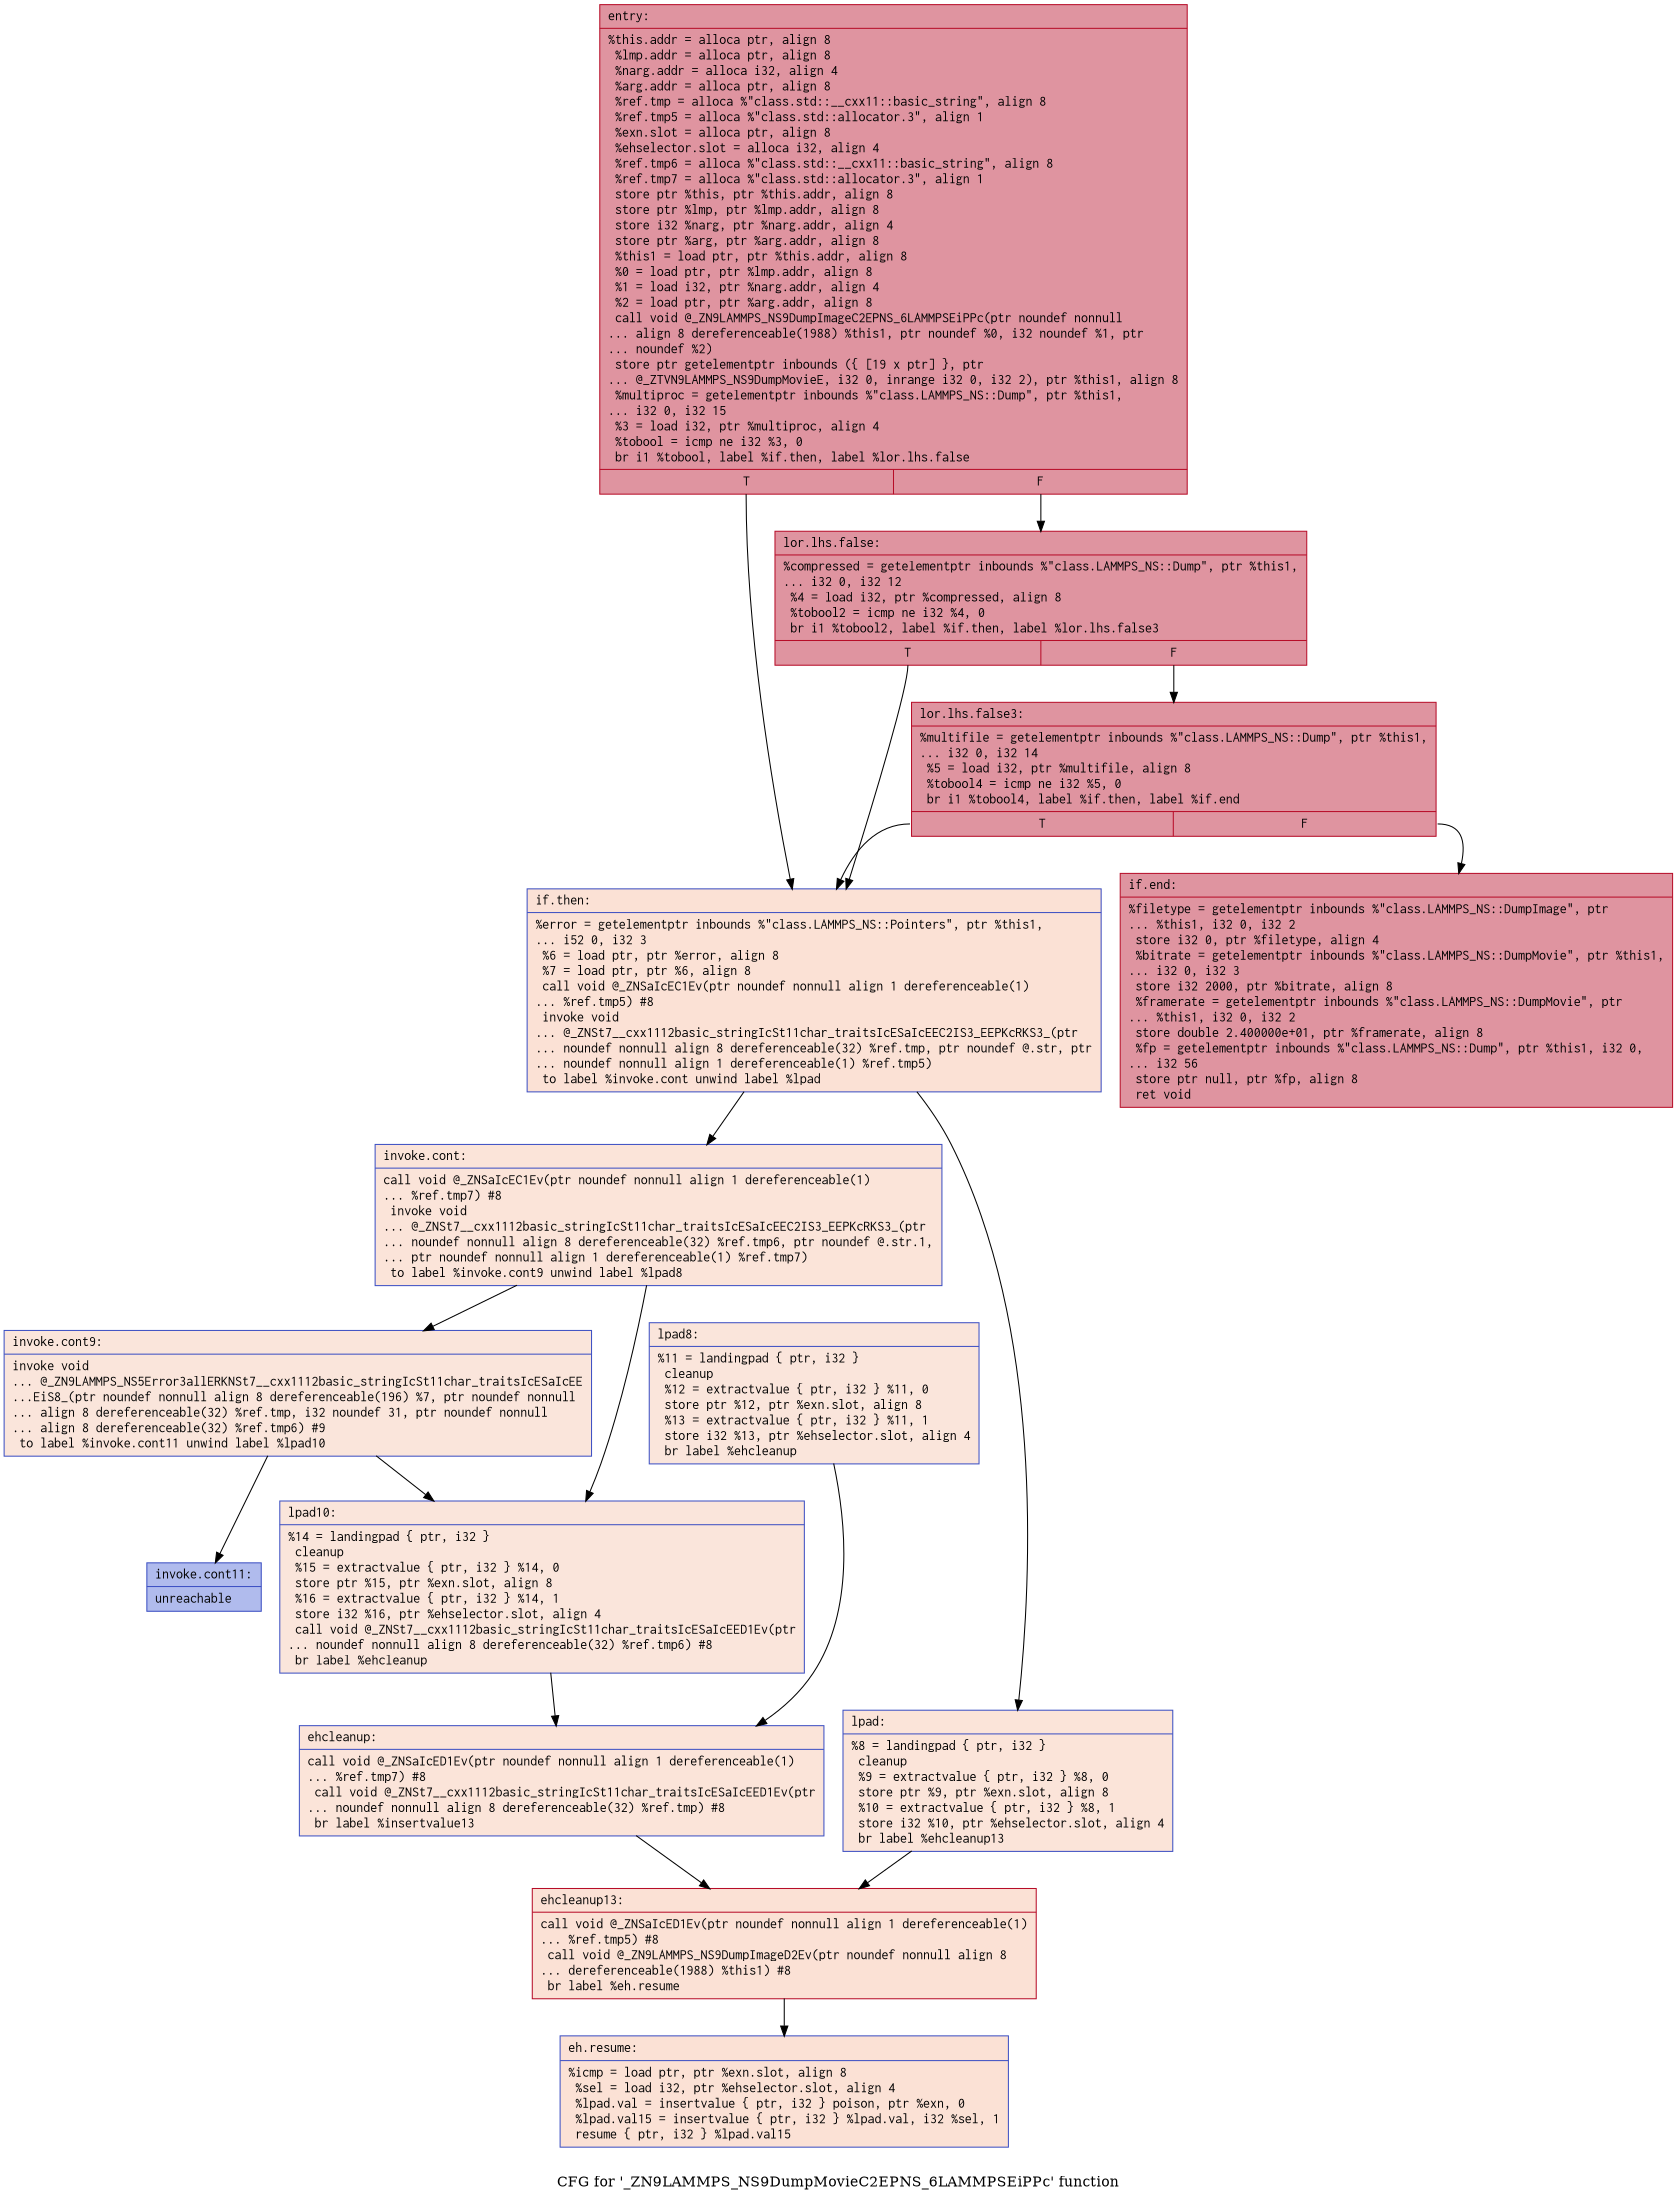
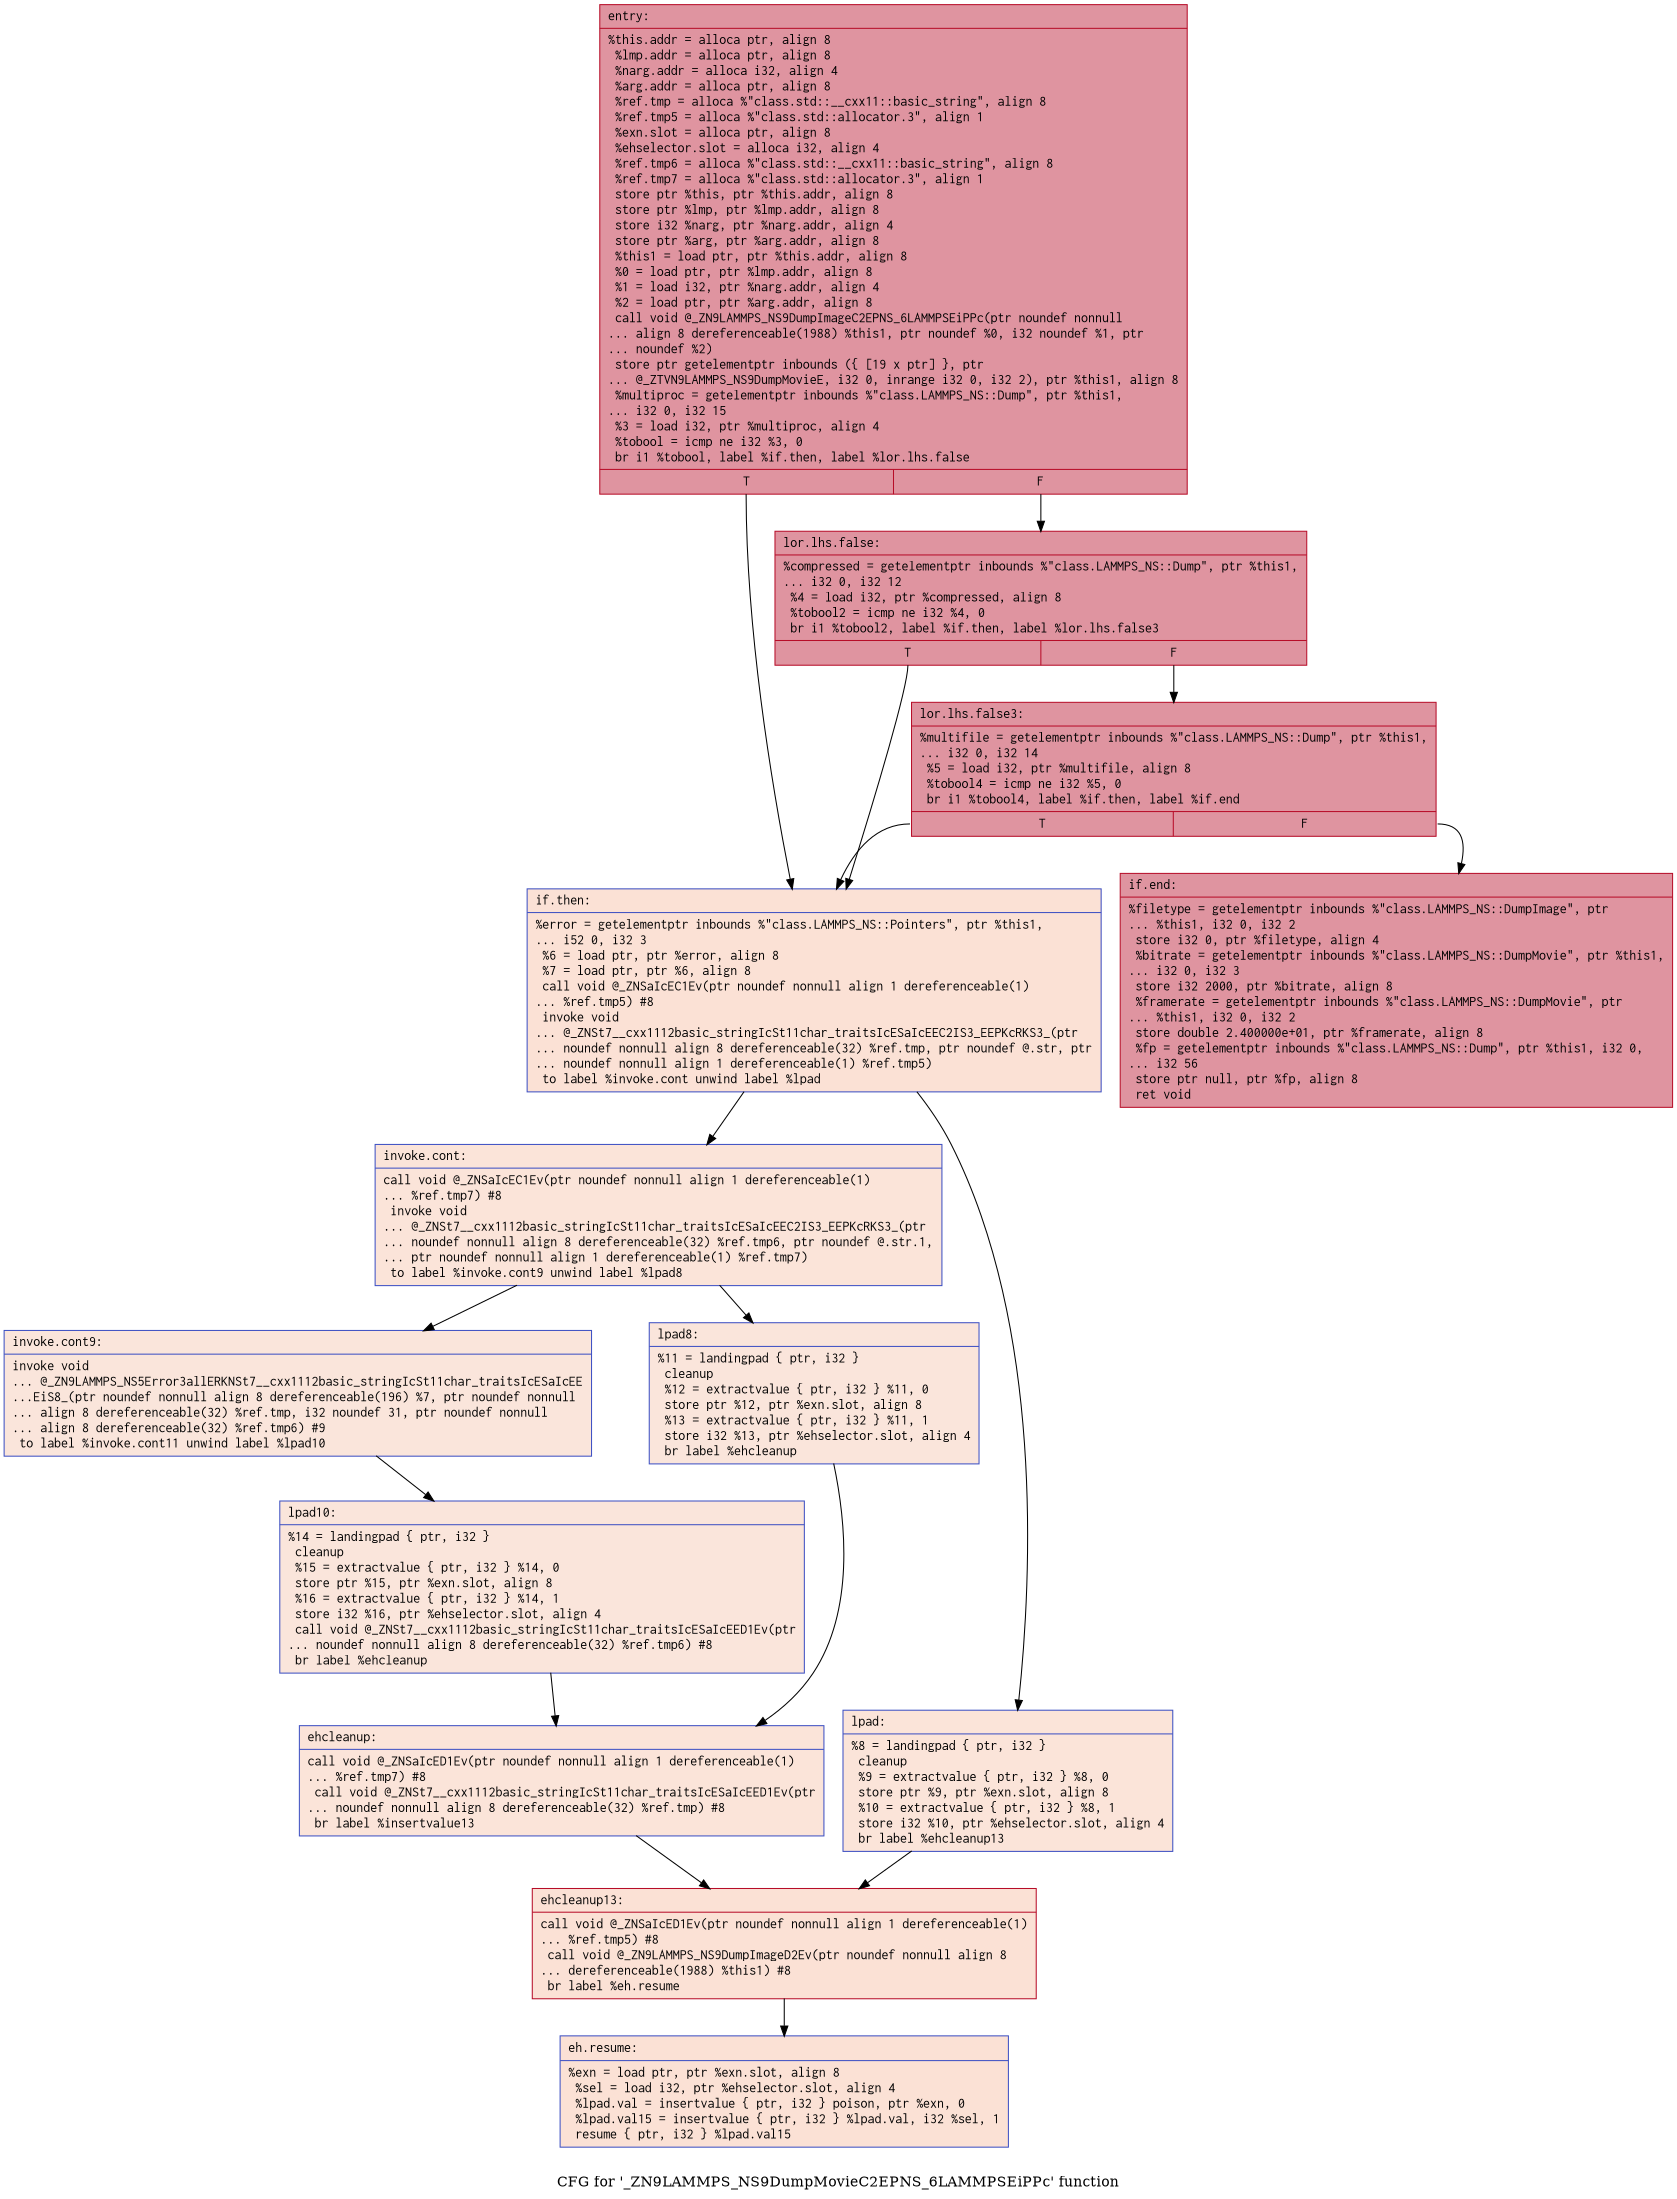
(623, 1390) -> (733, 1300)
(204, 1587) -> none
(708, 2072) -> (704, 2072)
